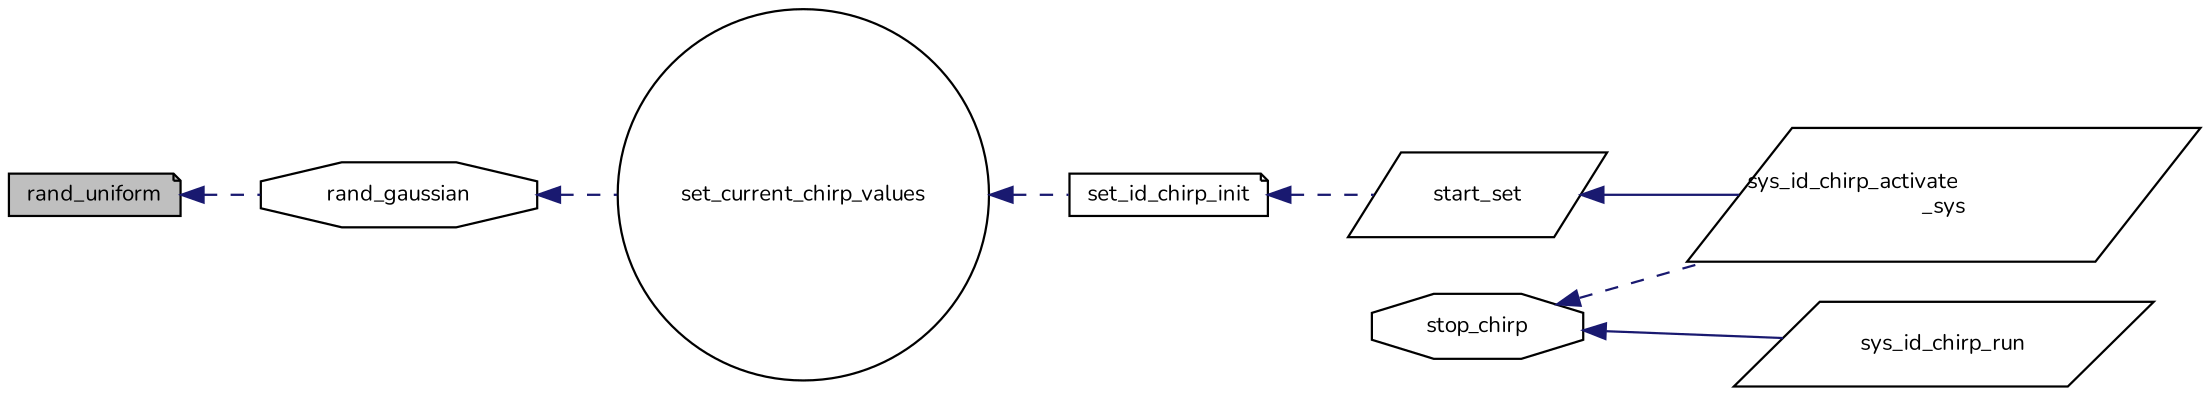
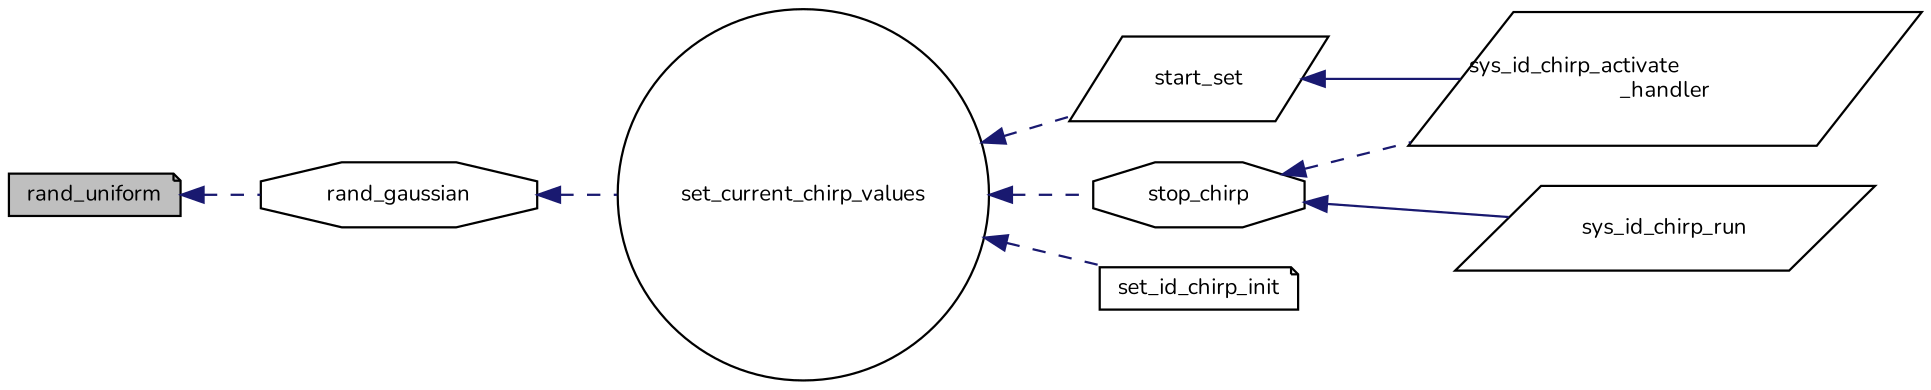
none -> (1052, 195)
(1332, 195) -> (1038, 126)
(1944, 195) -> (1665, 79)
